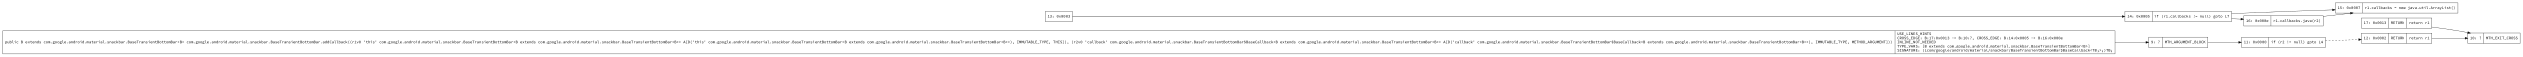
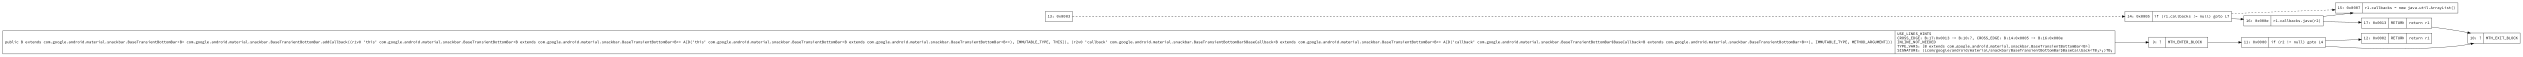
(2282, 12) -> (2282, 12)
(1597, 16) -> (1597, 16)
none -> (2341, 22)
(2448, 38) -> (2398, 49)
(2502, 38) -> (2502, 38)
(2342, 40) -> (2342, 40)
(2185, 42) -> (2185, 42)
